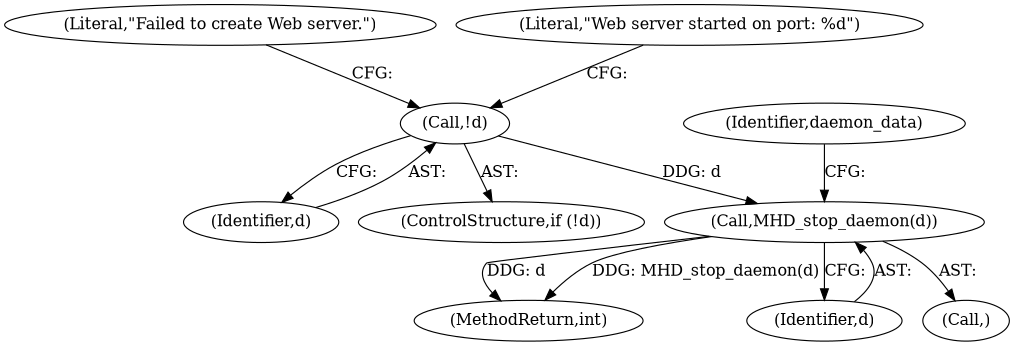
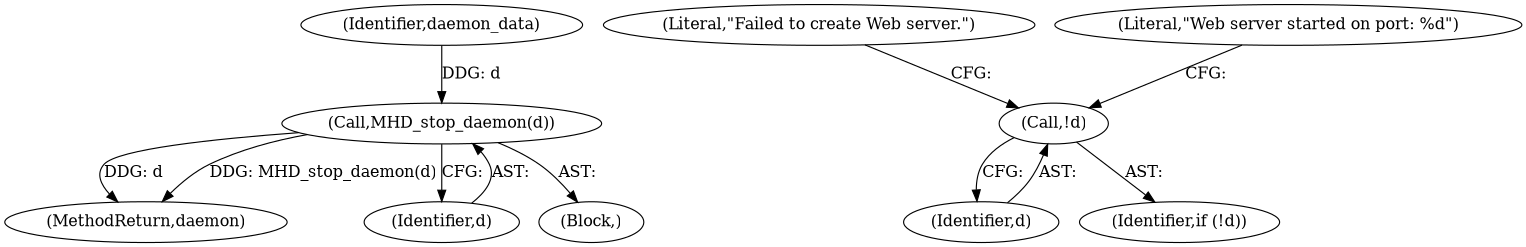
(622, 168) -> none
(848, 173) -> (471, 74)
(501, 222) -> (1180, 222)
(529, 321) -> (146, 222)
(966, 321) -> (591, 222)
